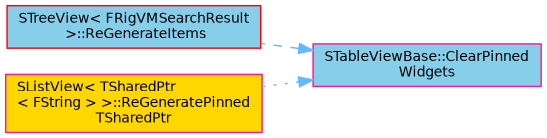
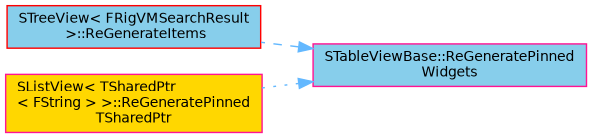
(427, 65) -> (450, 65)
